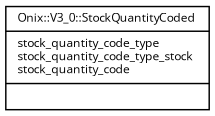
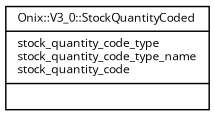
(105, 57) -> (108, 57)
